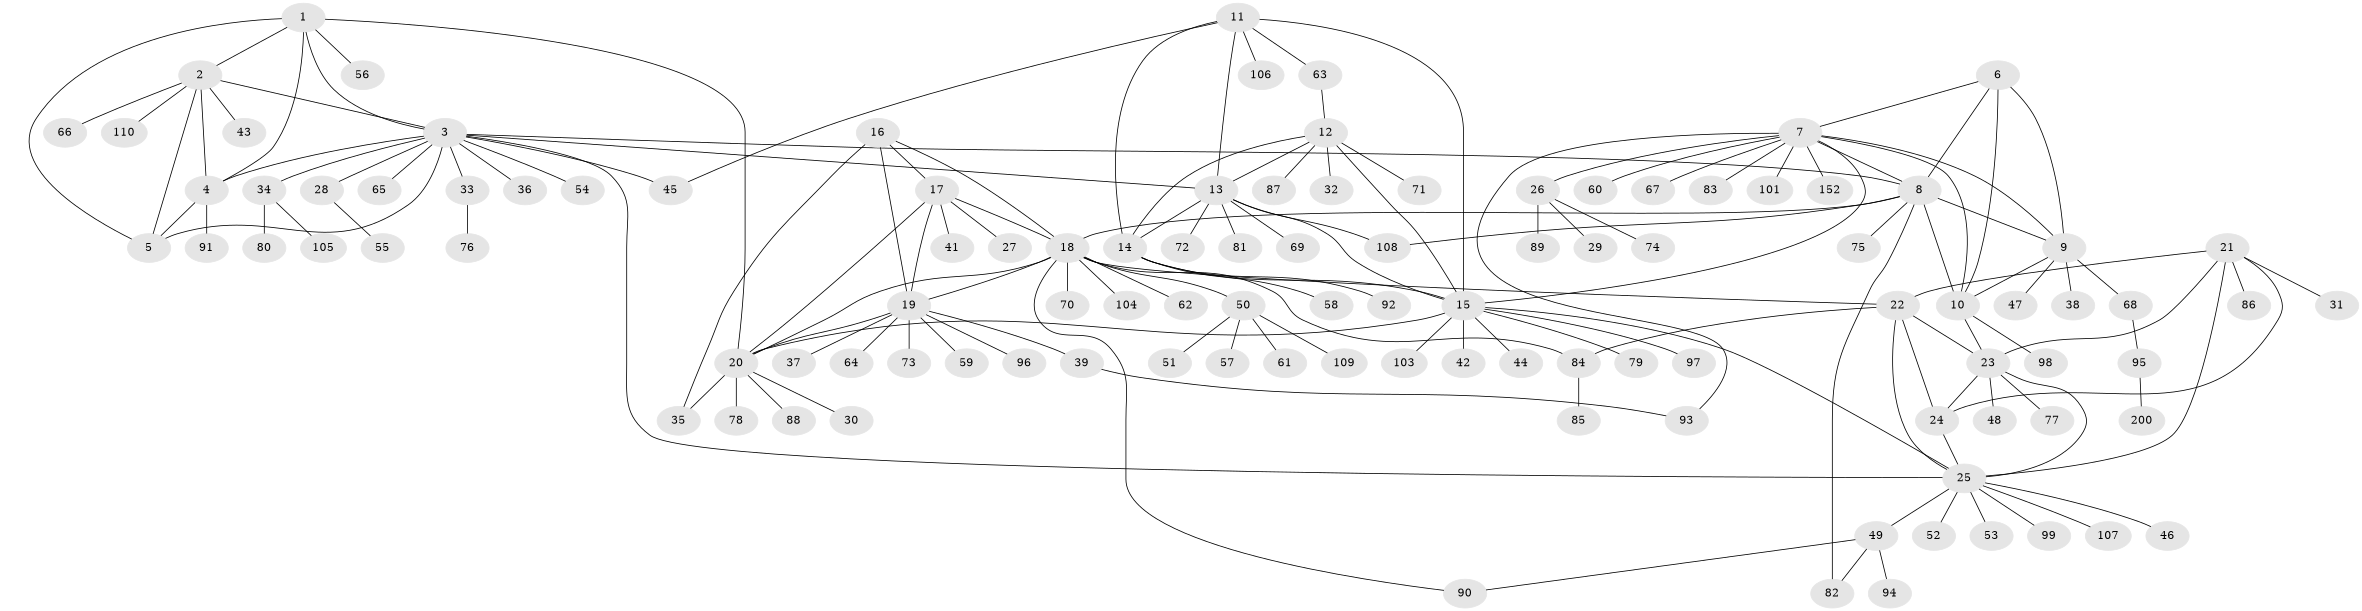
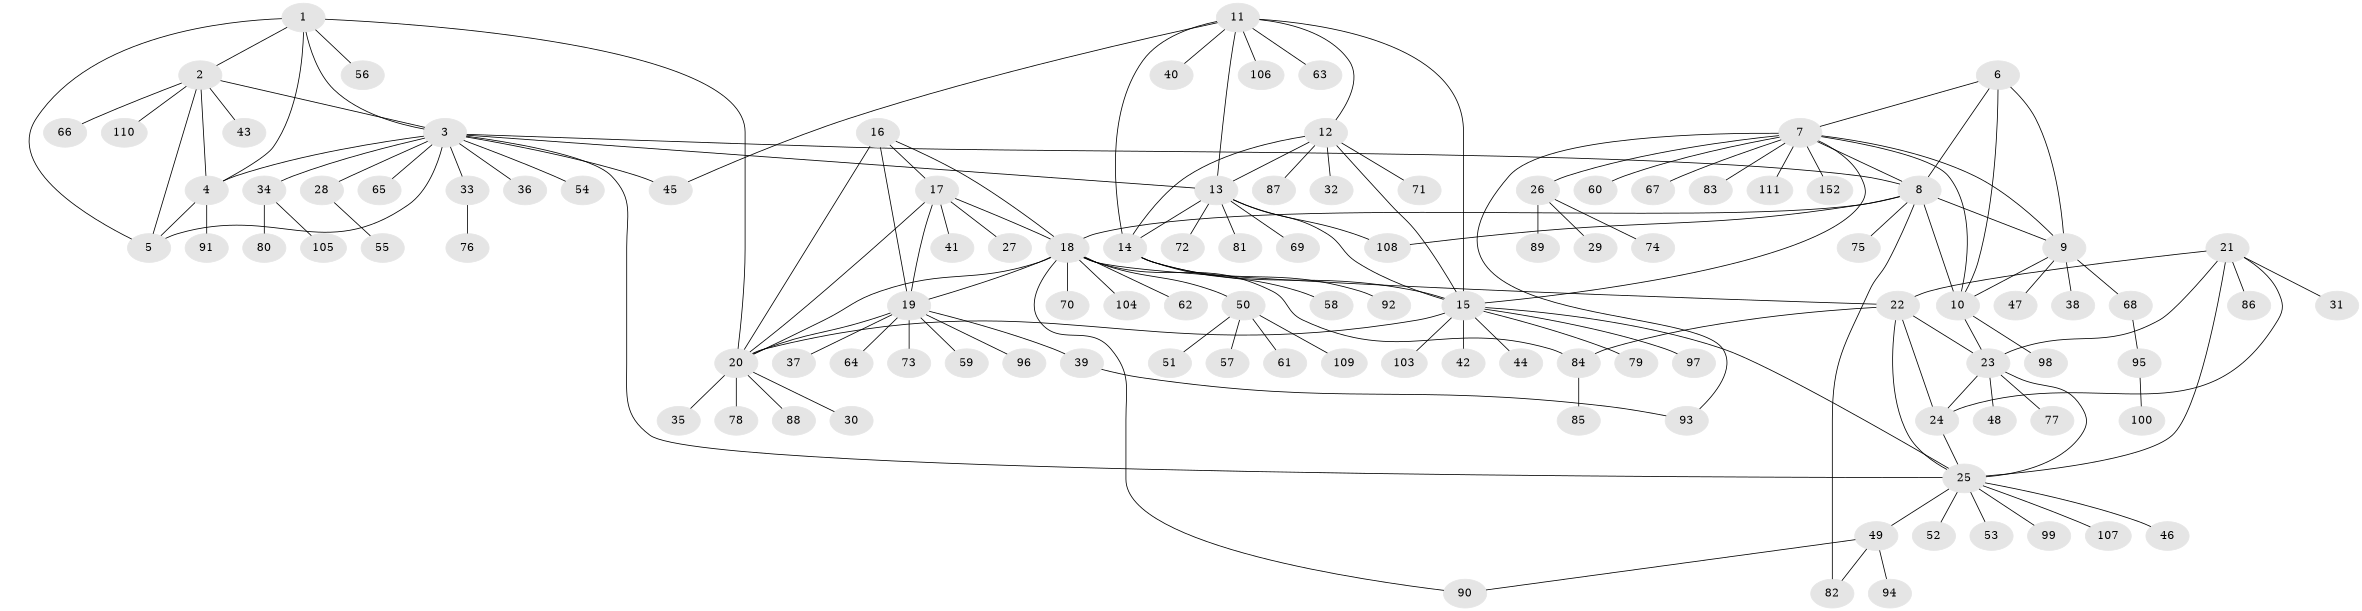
none -> (1172, 75)
(1323, 104) -> (1336, 47)
(1770, 190) -> (1770, 190)
(754, 262) -> (807, 248)
(2142, 421) -> (2142, 421)
